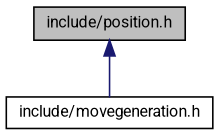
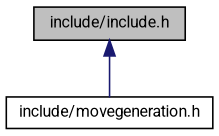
(110, 24) -> (110, 24)
